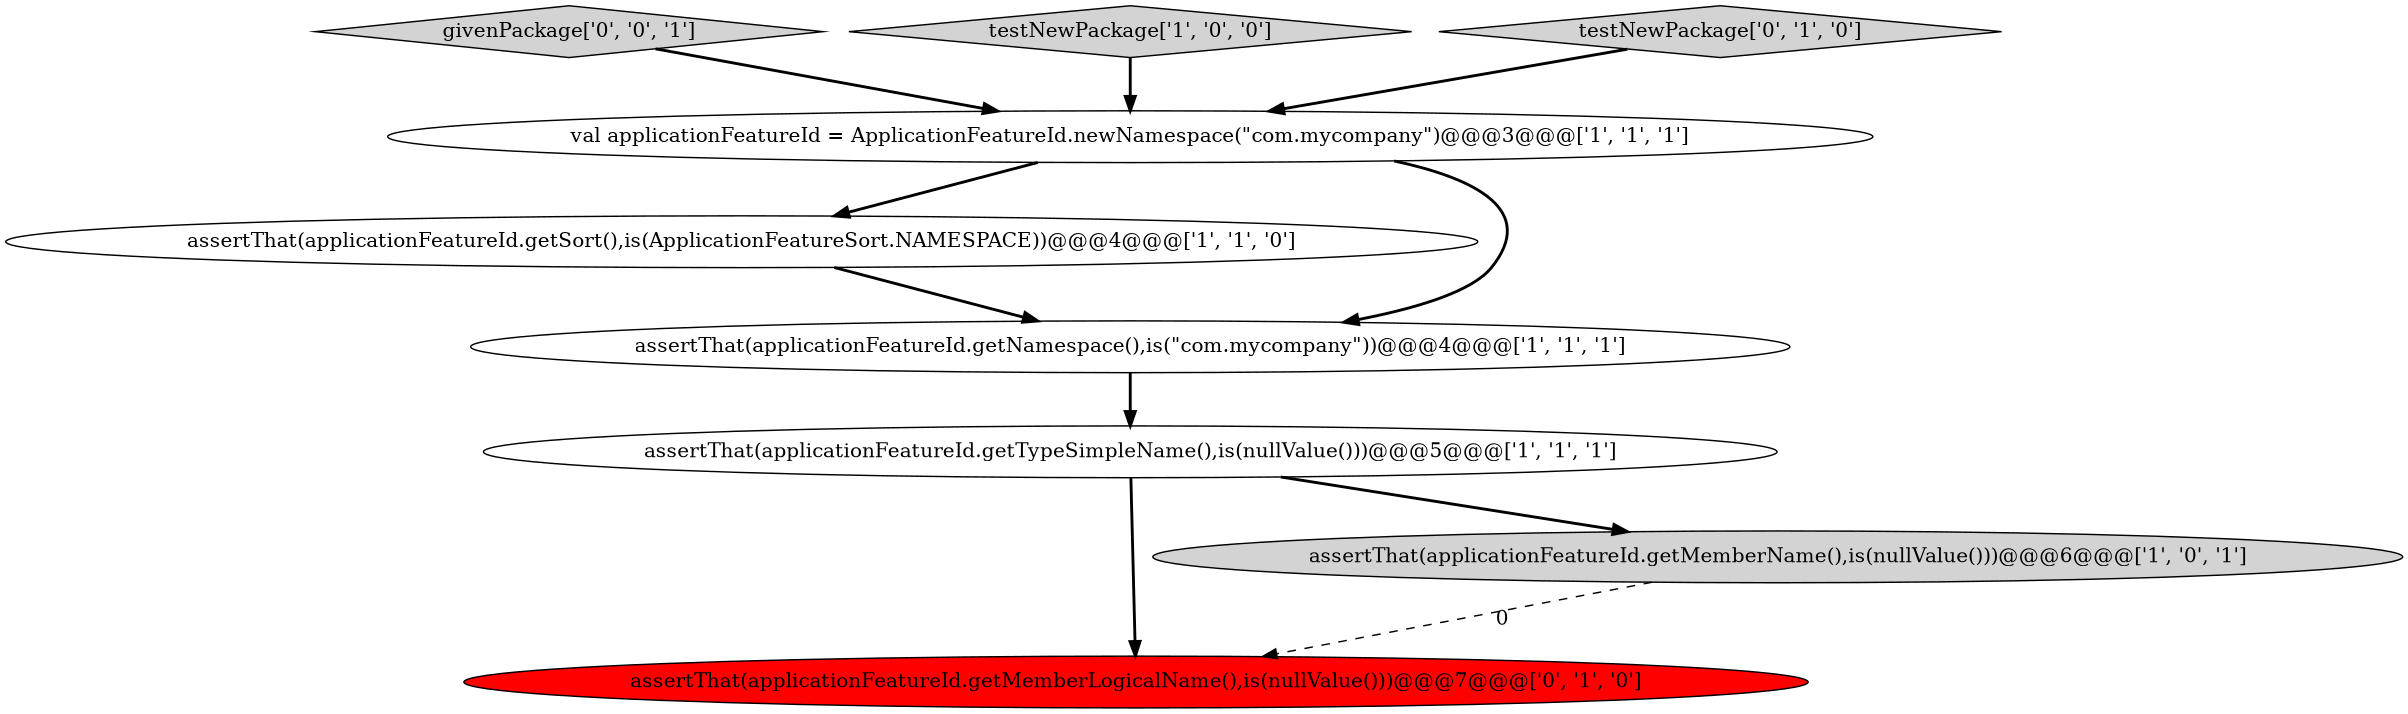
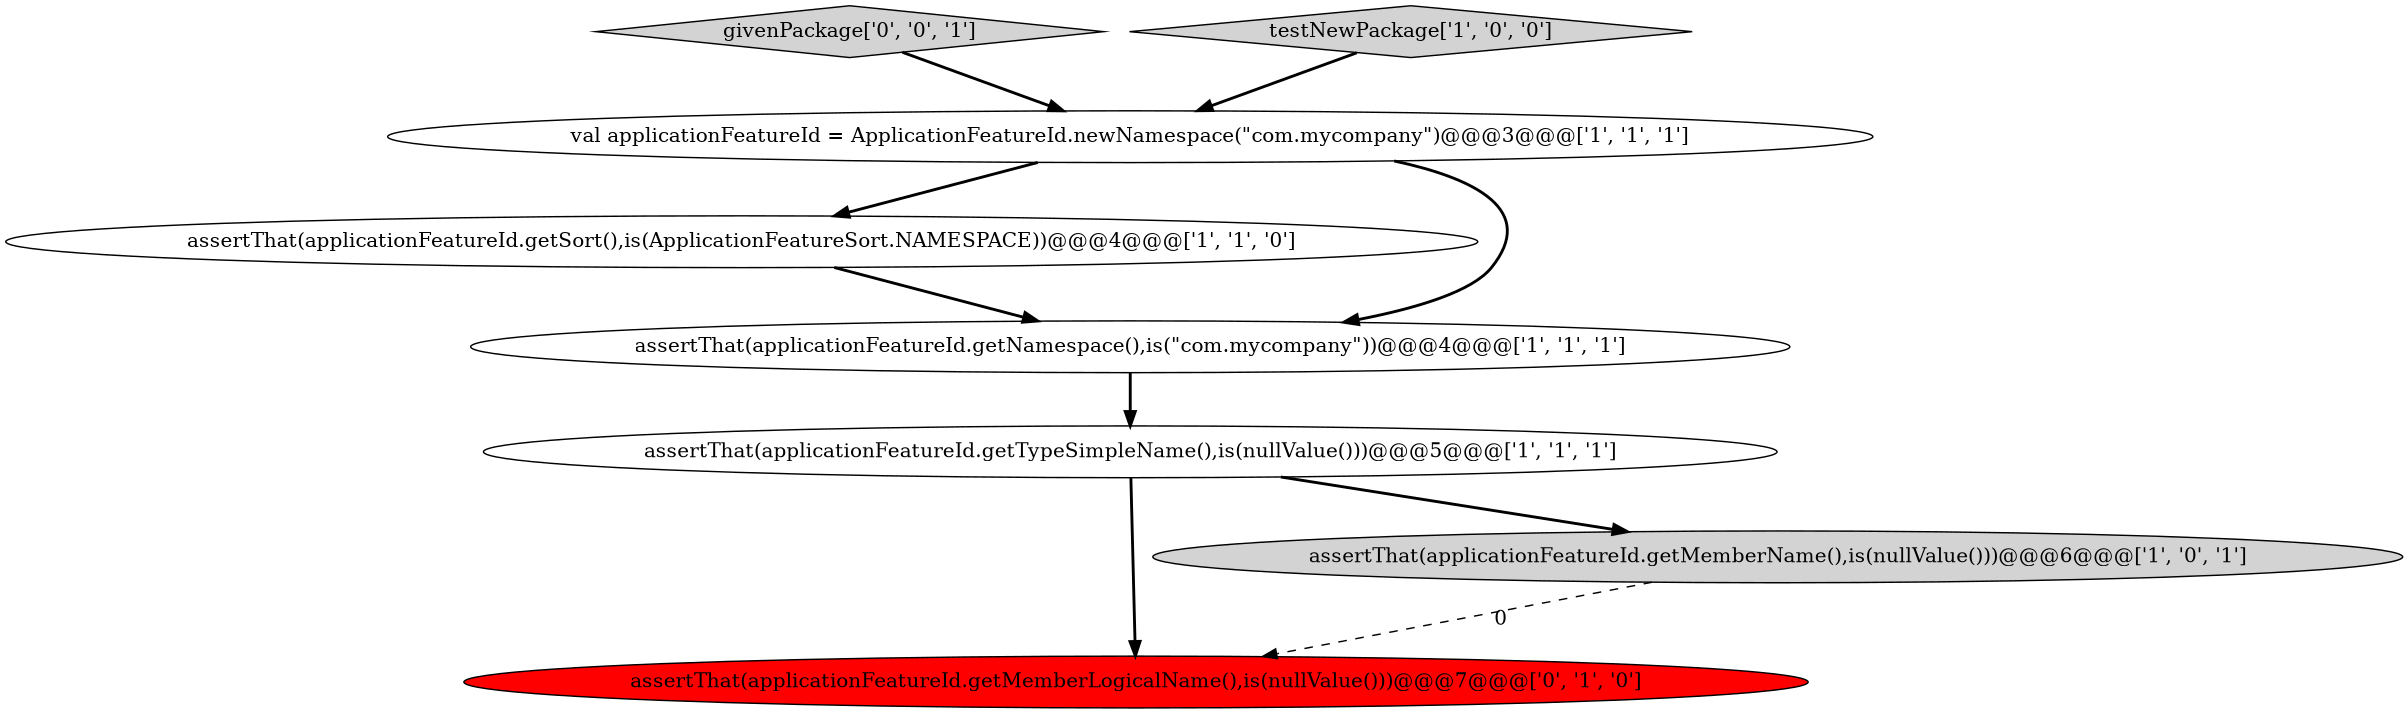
(1720, 32) -> none
